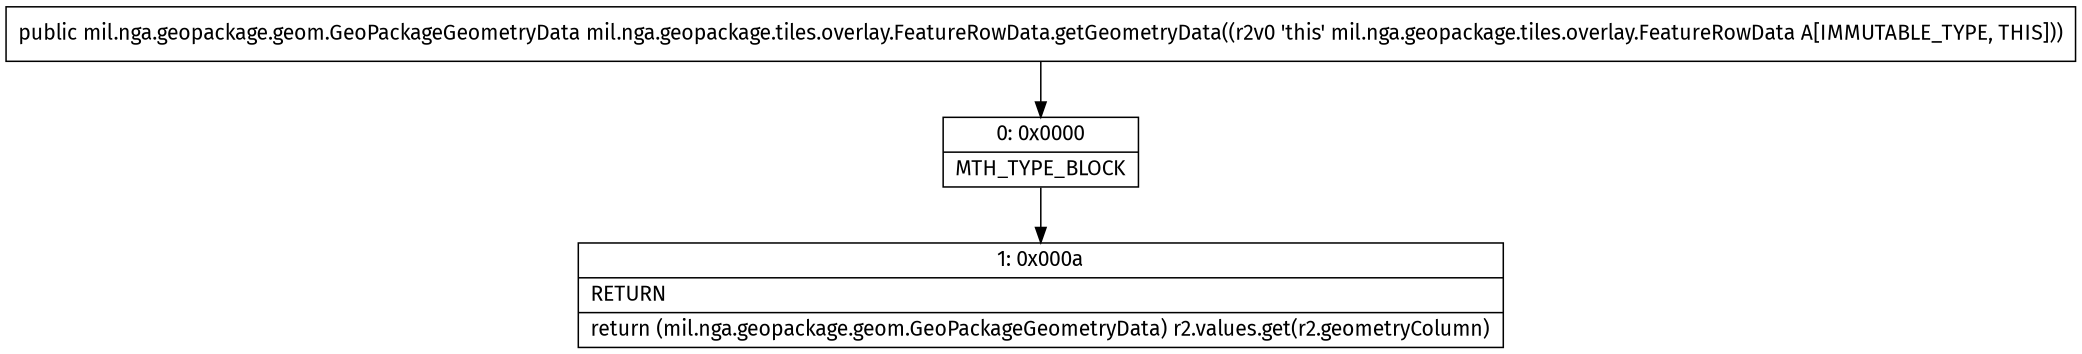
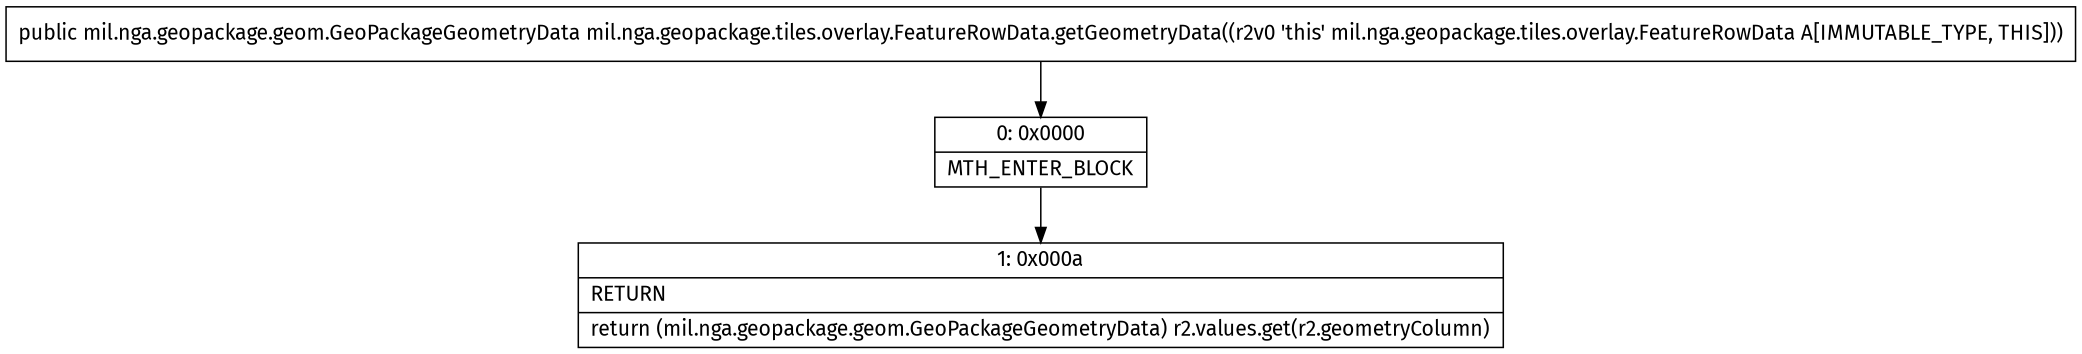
(1041, 169) -> (1041, 169)
